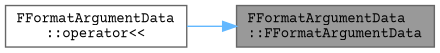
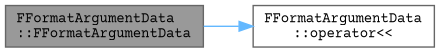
(205, 26) -> (221, 26)
